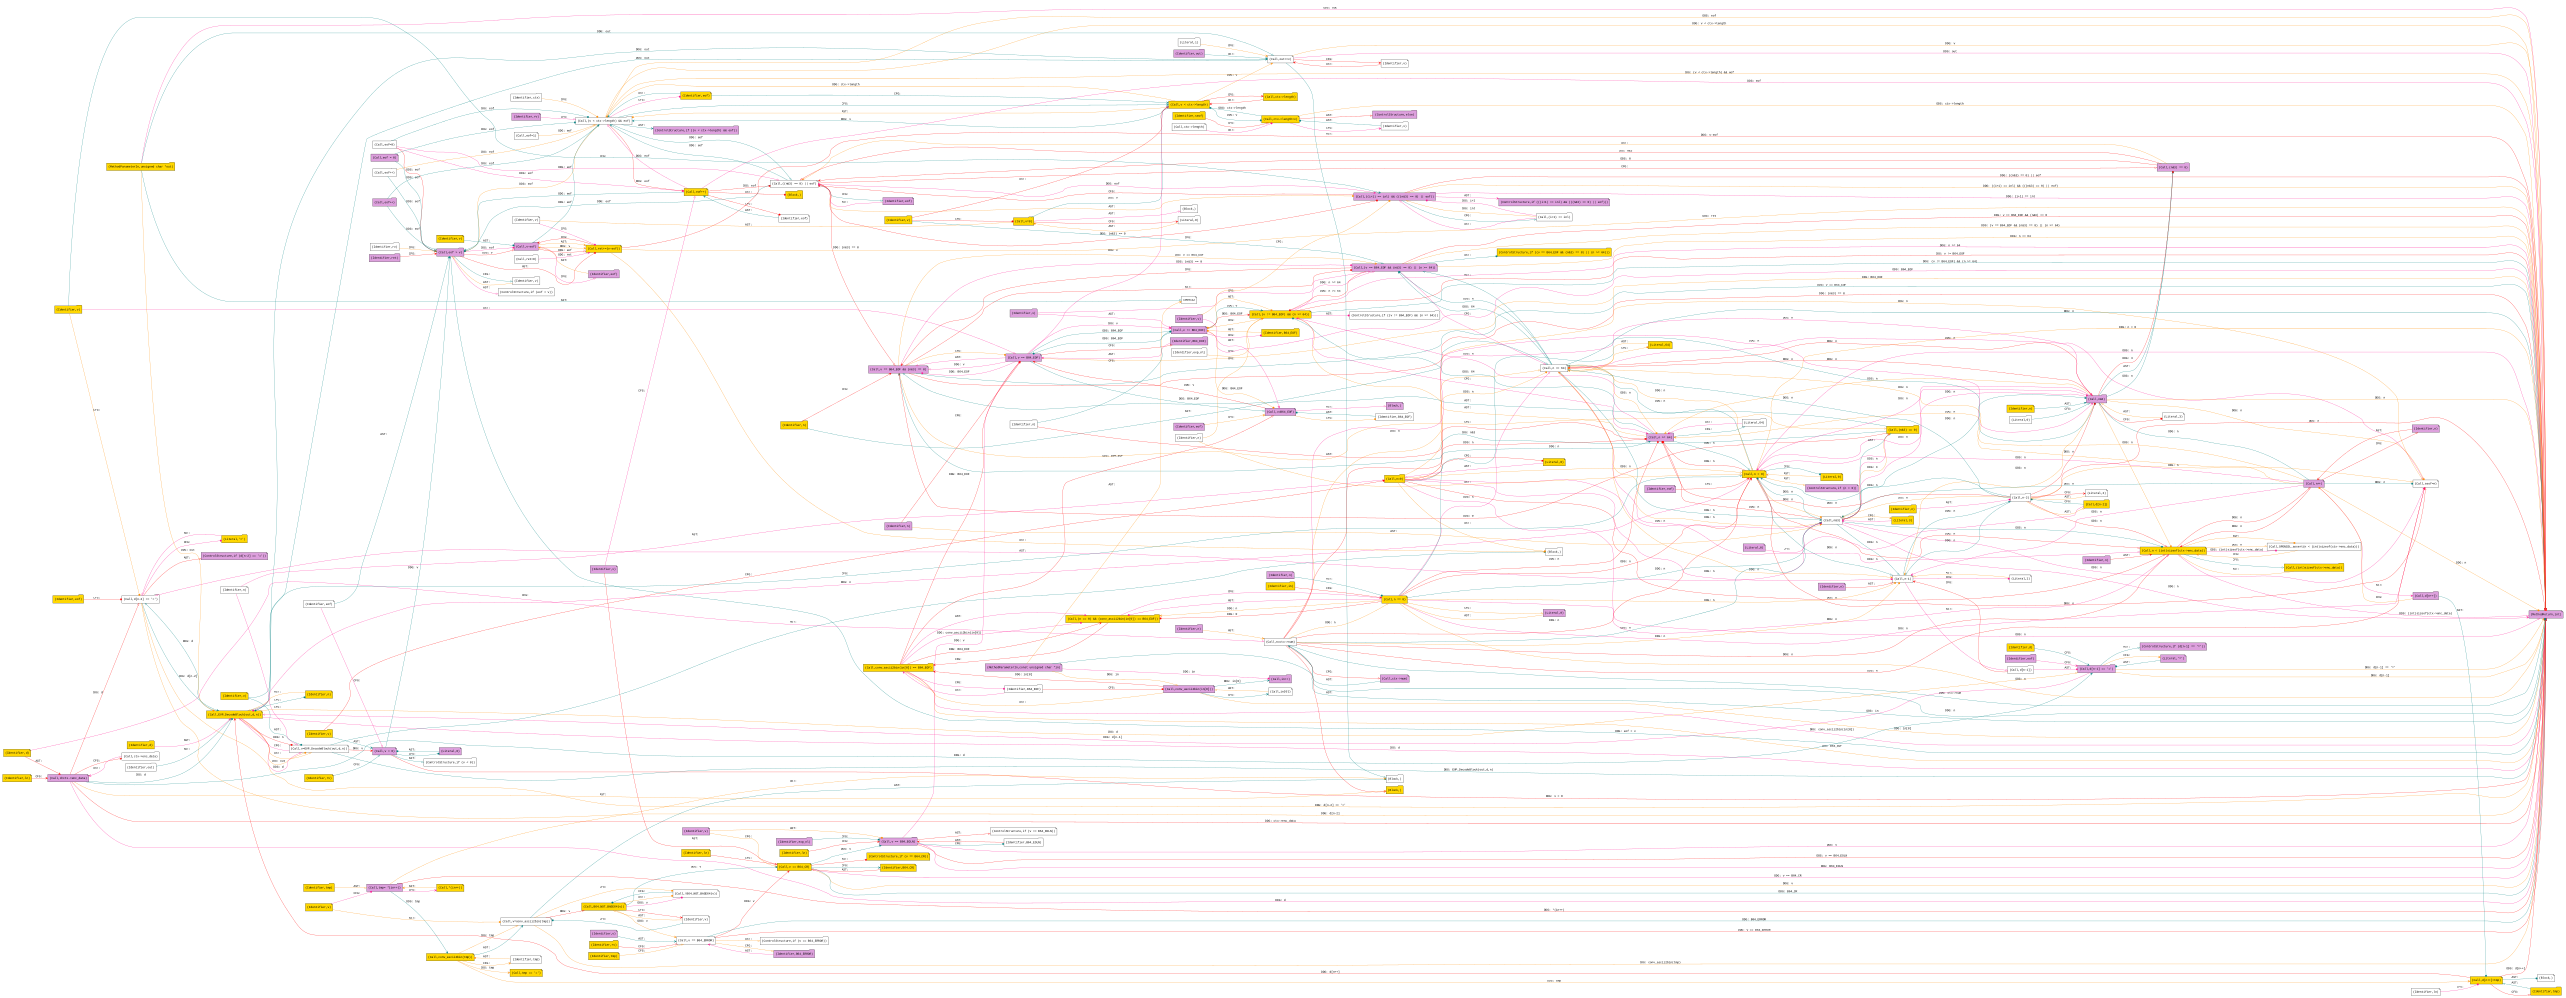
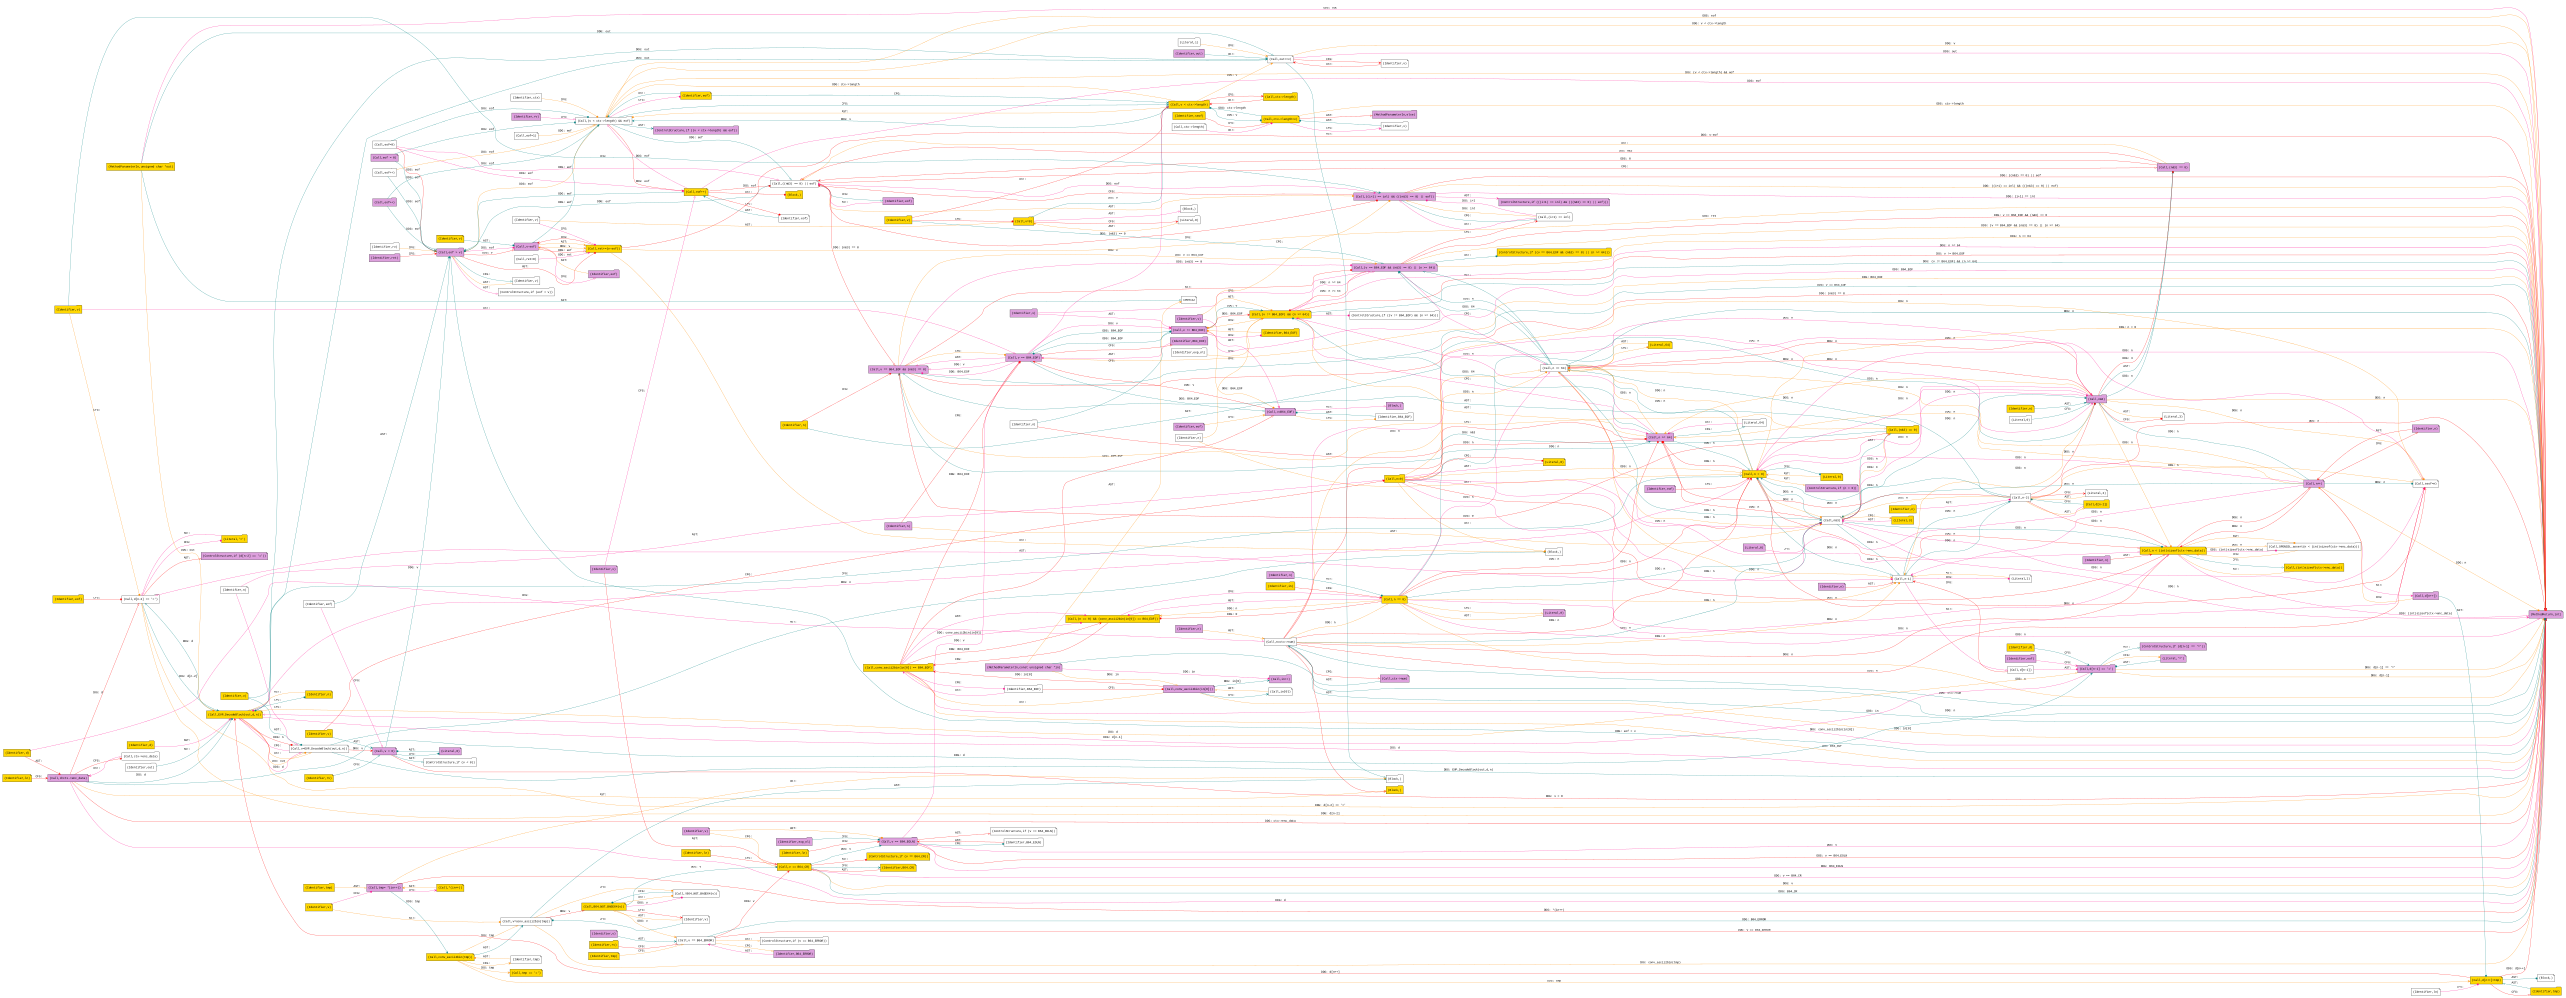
(1395, 115) -> (1395, 115)
(699, 156) -> none
(1111, 276) -> (1466, 238)
